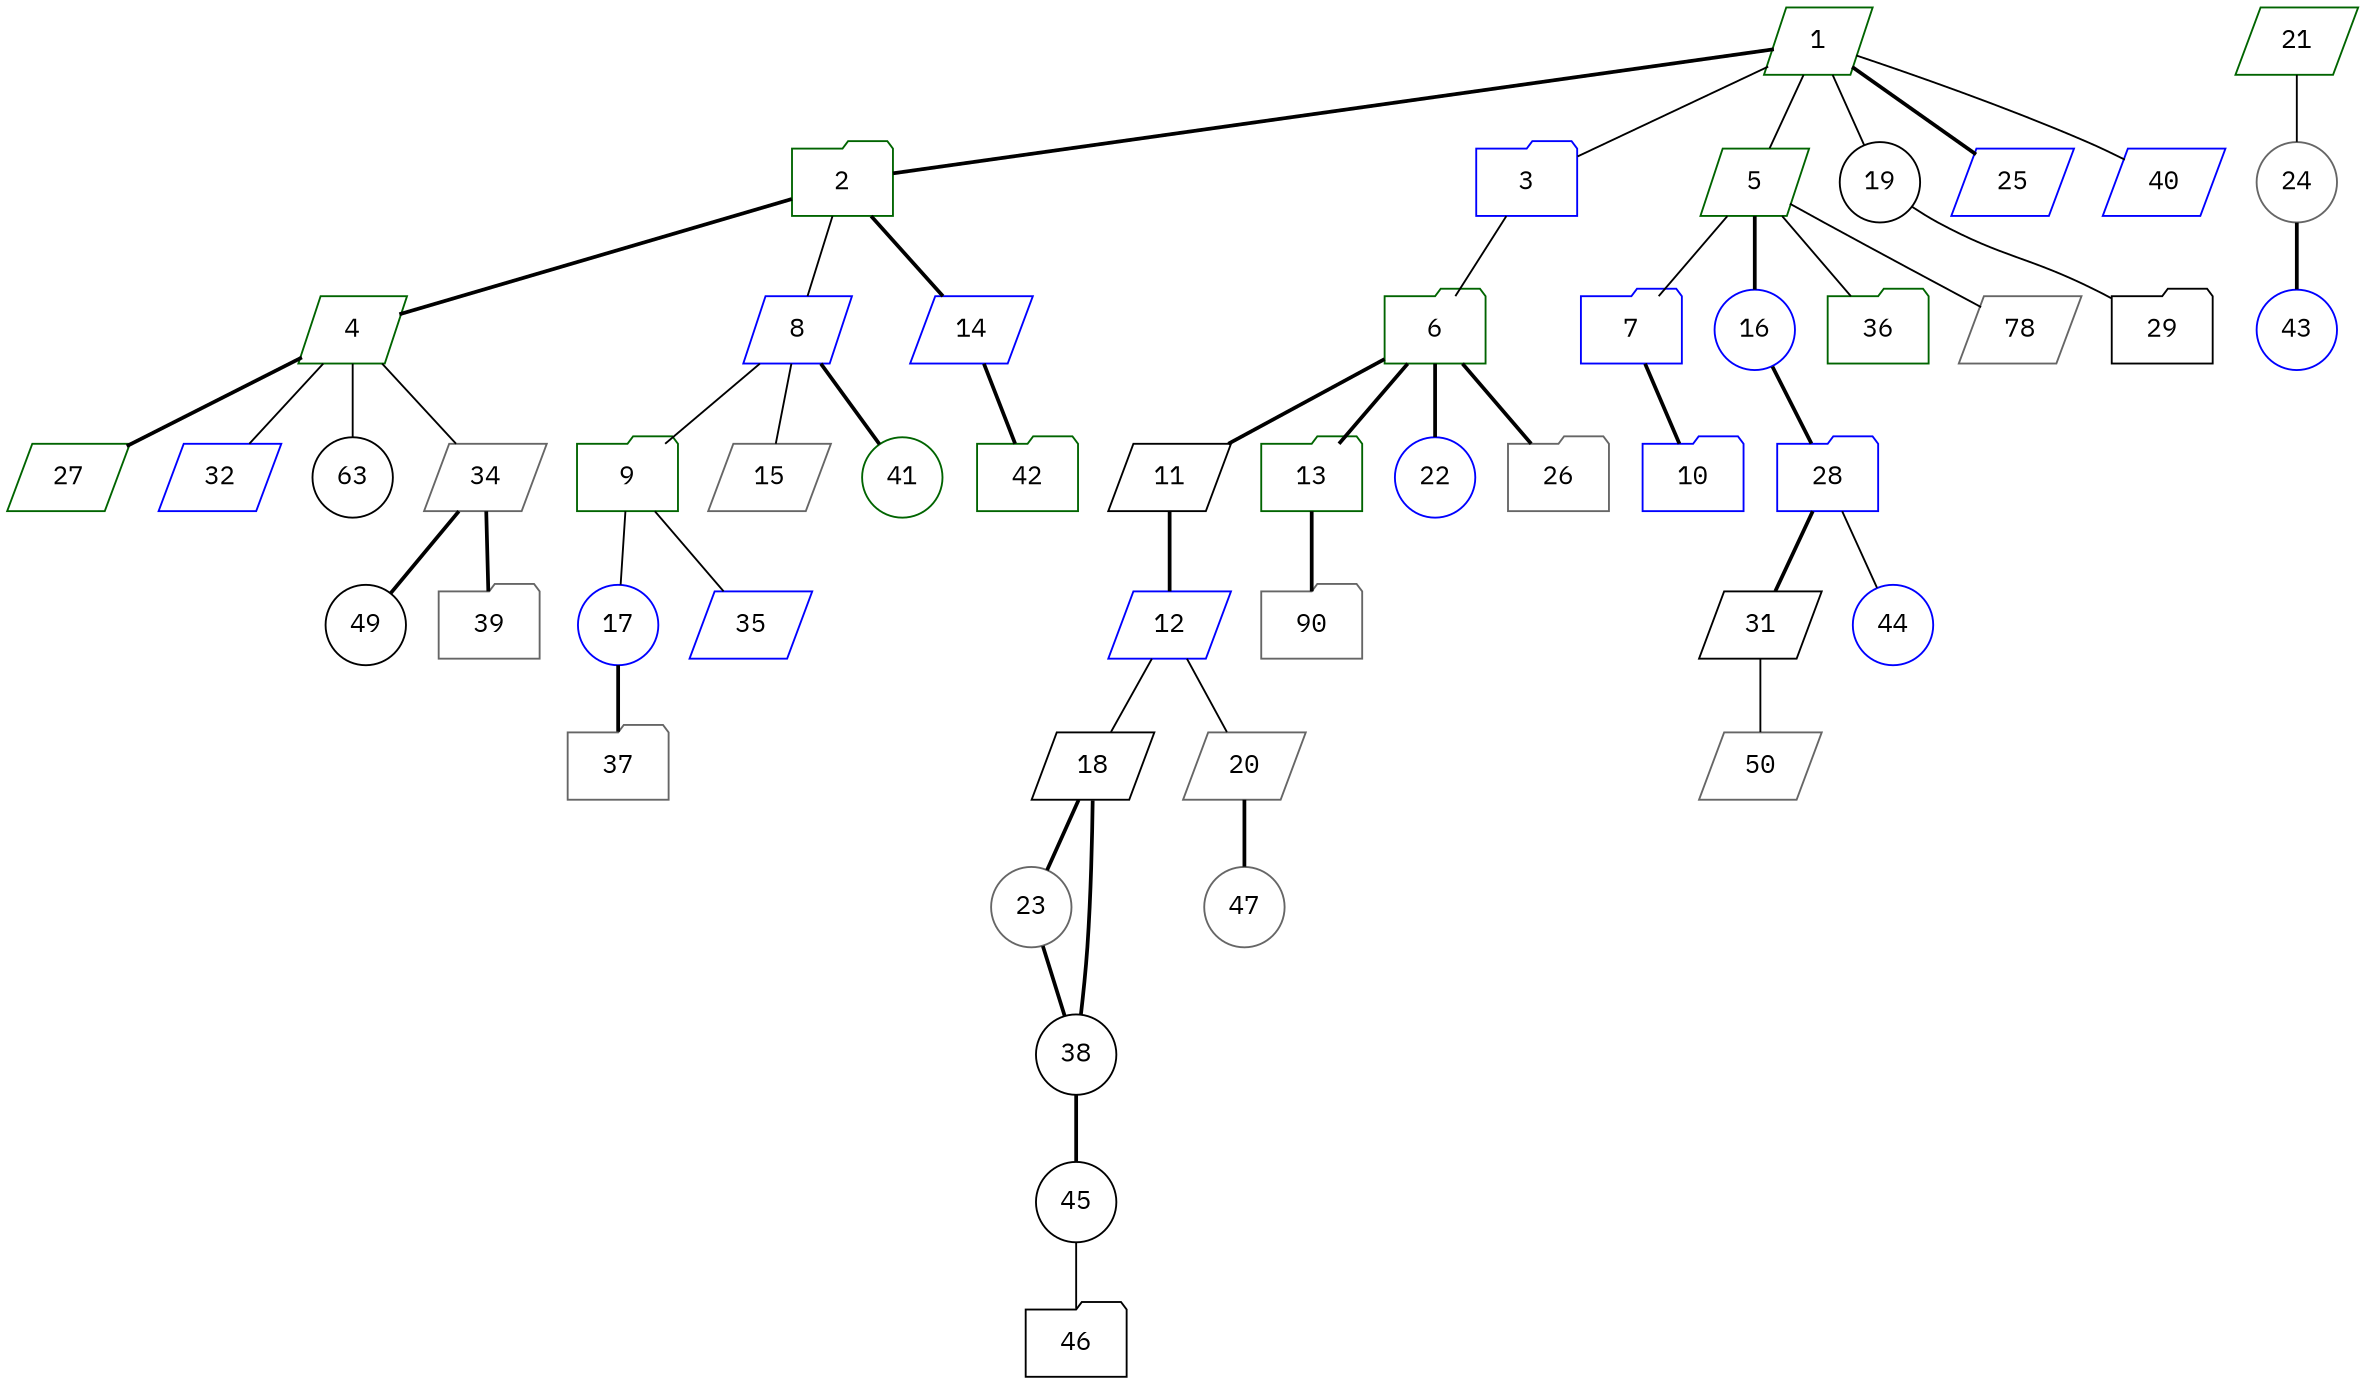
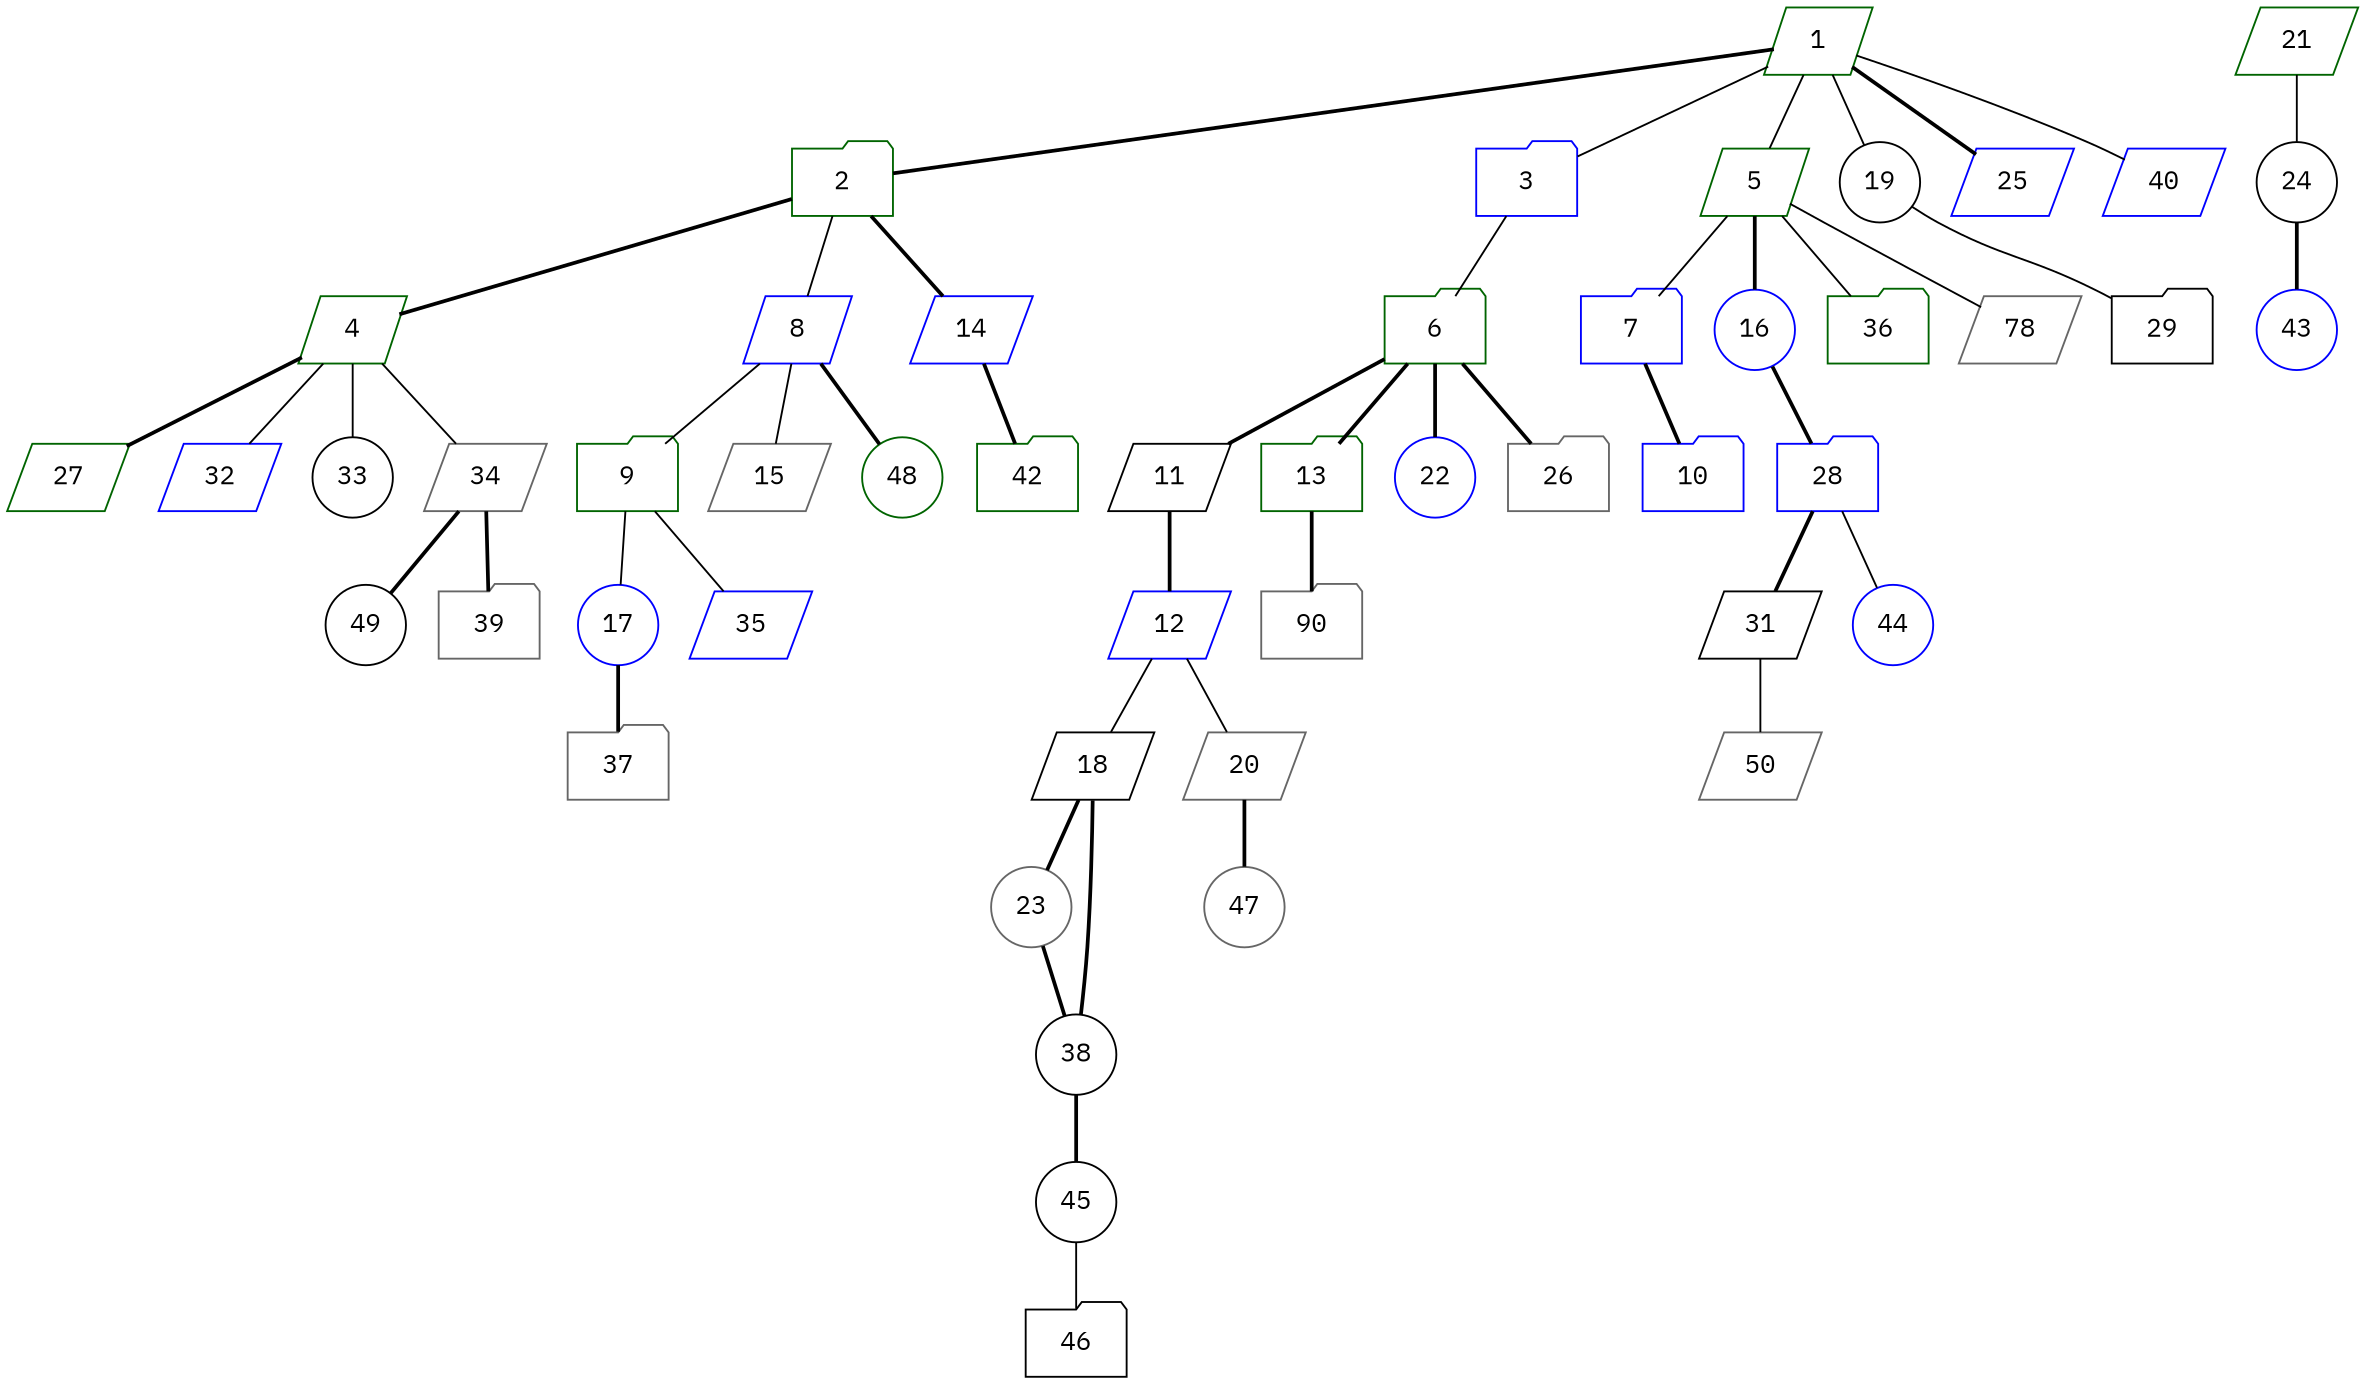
(2297, 182) -> (2297, 182)
(353, 477) -> (353, 477)
(902, 477) -> (902, 477)
